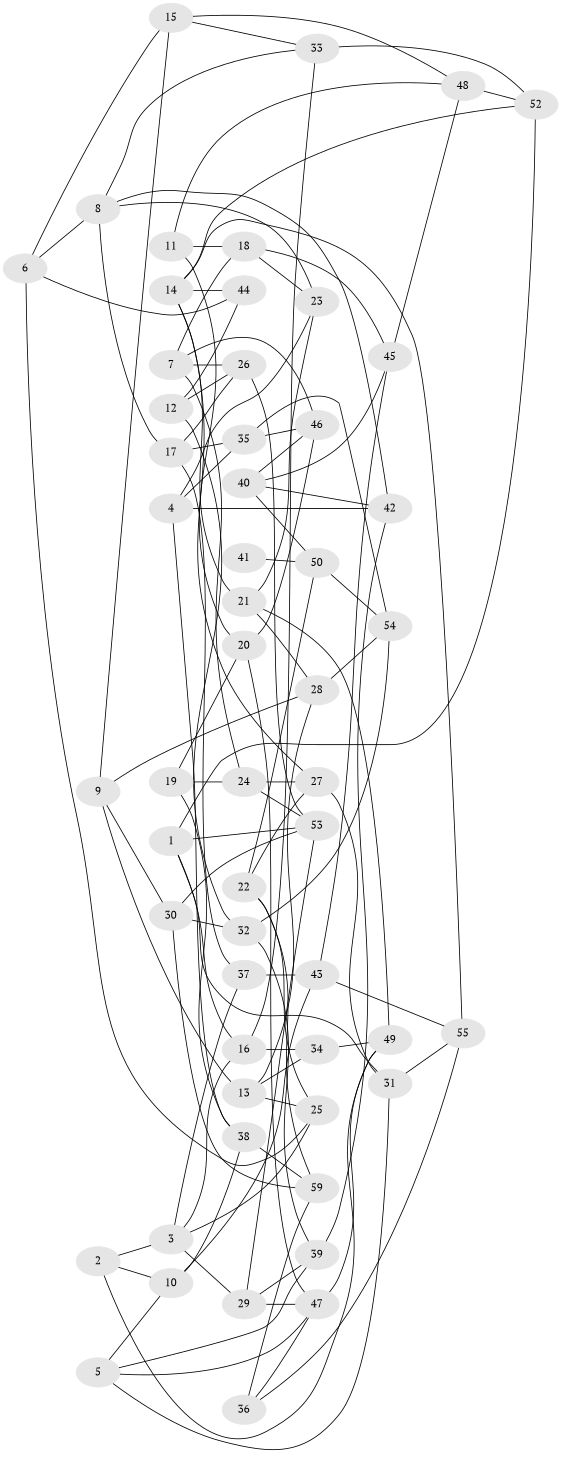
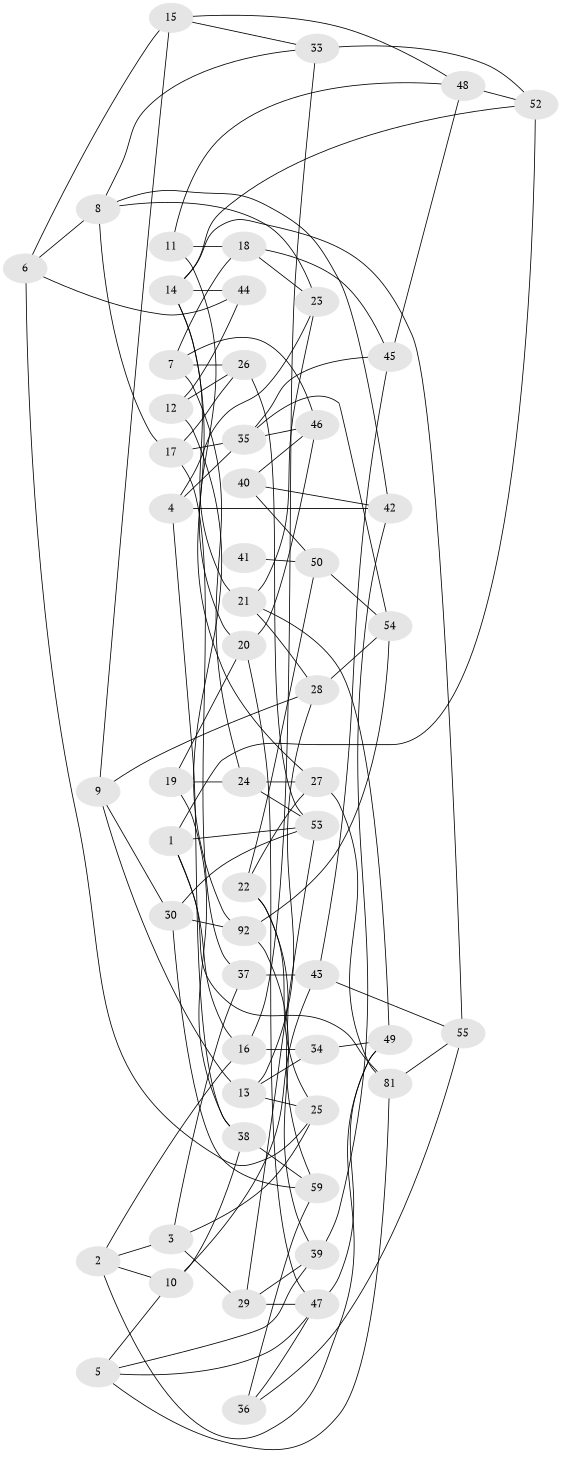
(342, 444) -> (310, 369)
(244, 931) -> (244, 931)
(390, 1084) -> (390, 1084)
(207, 1157) -> (165, 1152)
